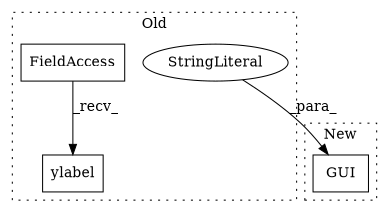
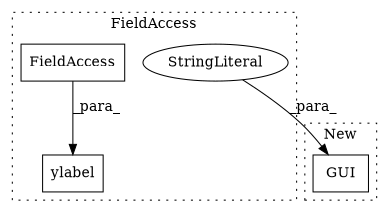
(154, 24) -> (154, 24)
(96, 107) -> (96, 107)
